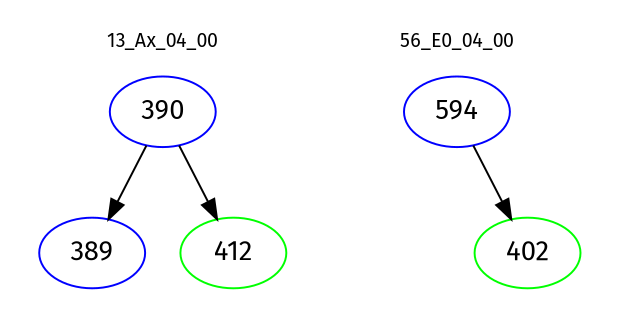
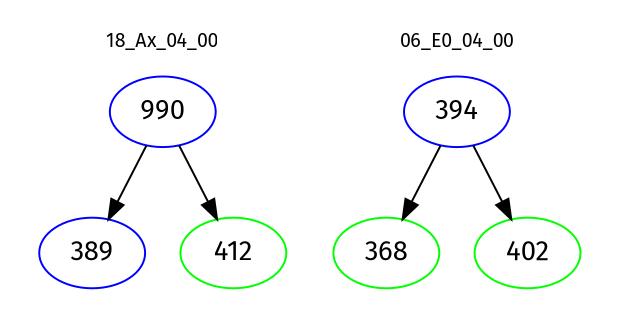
(163, 42) -> (163, 42)
(457, 42) -> (457, 42)
(163, 112) -> (163, 112)
(457, 112) -> (457, 112)
none -> (386, 253)
